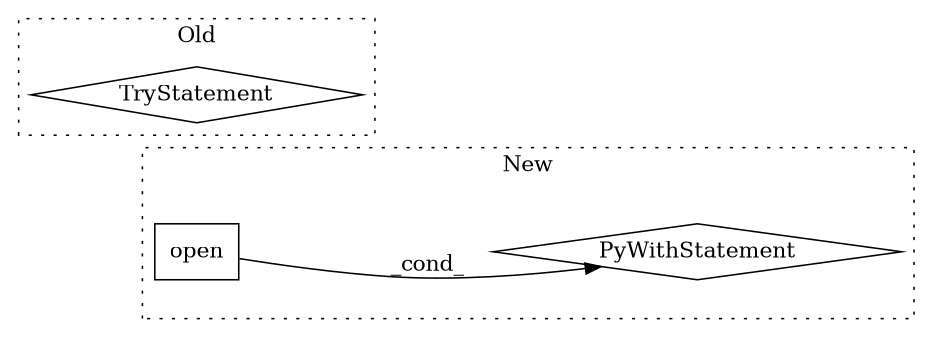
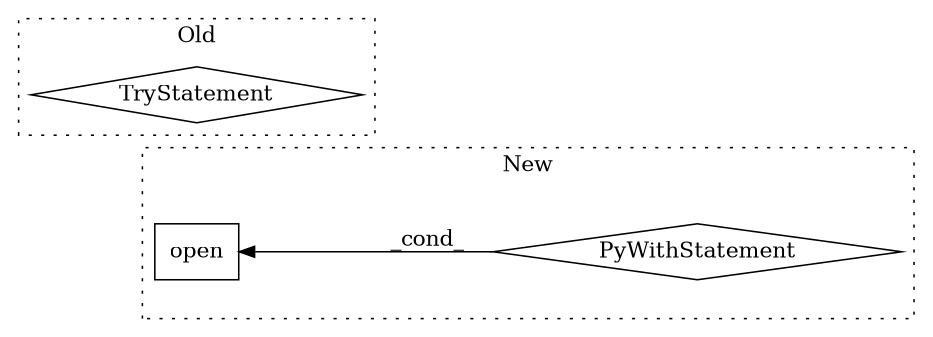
(412, 278) -> (374, 252)
